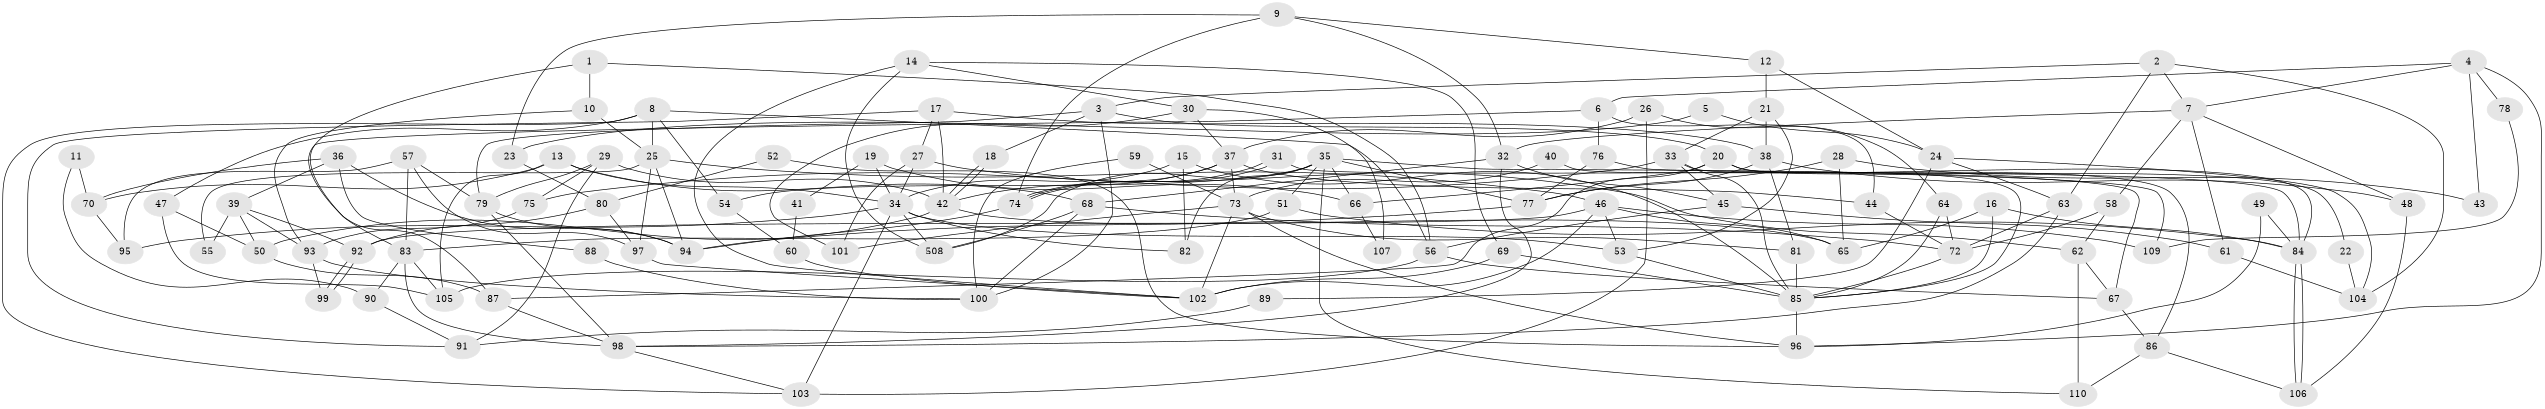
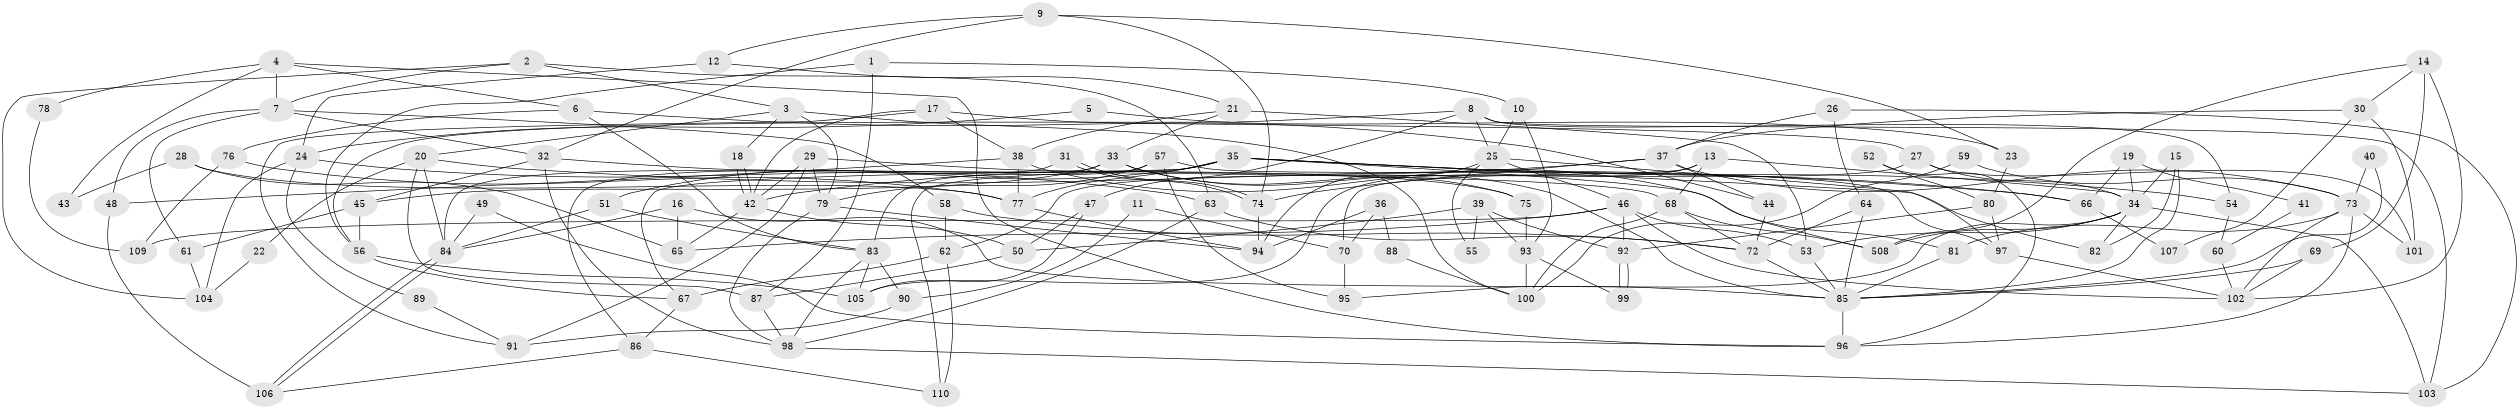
(286, 181) -> none
